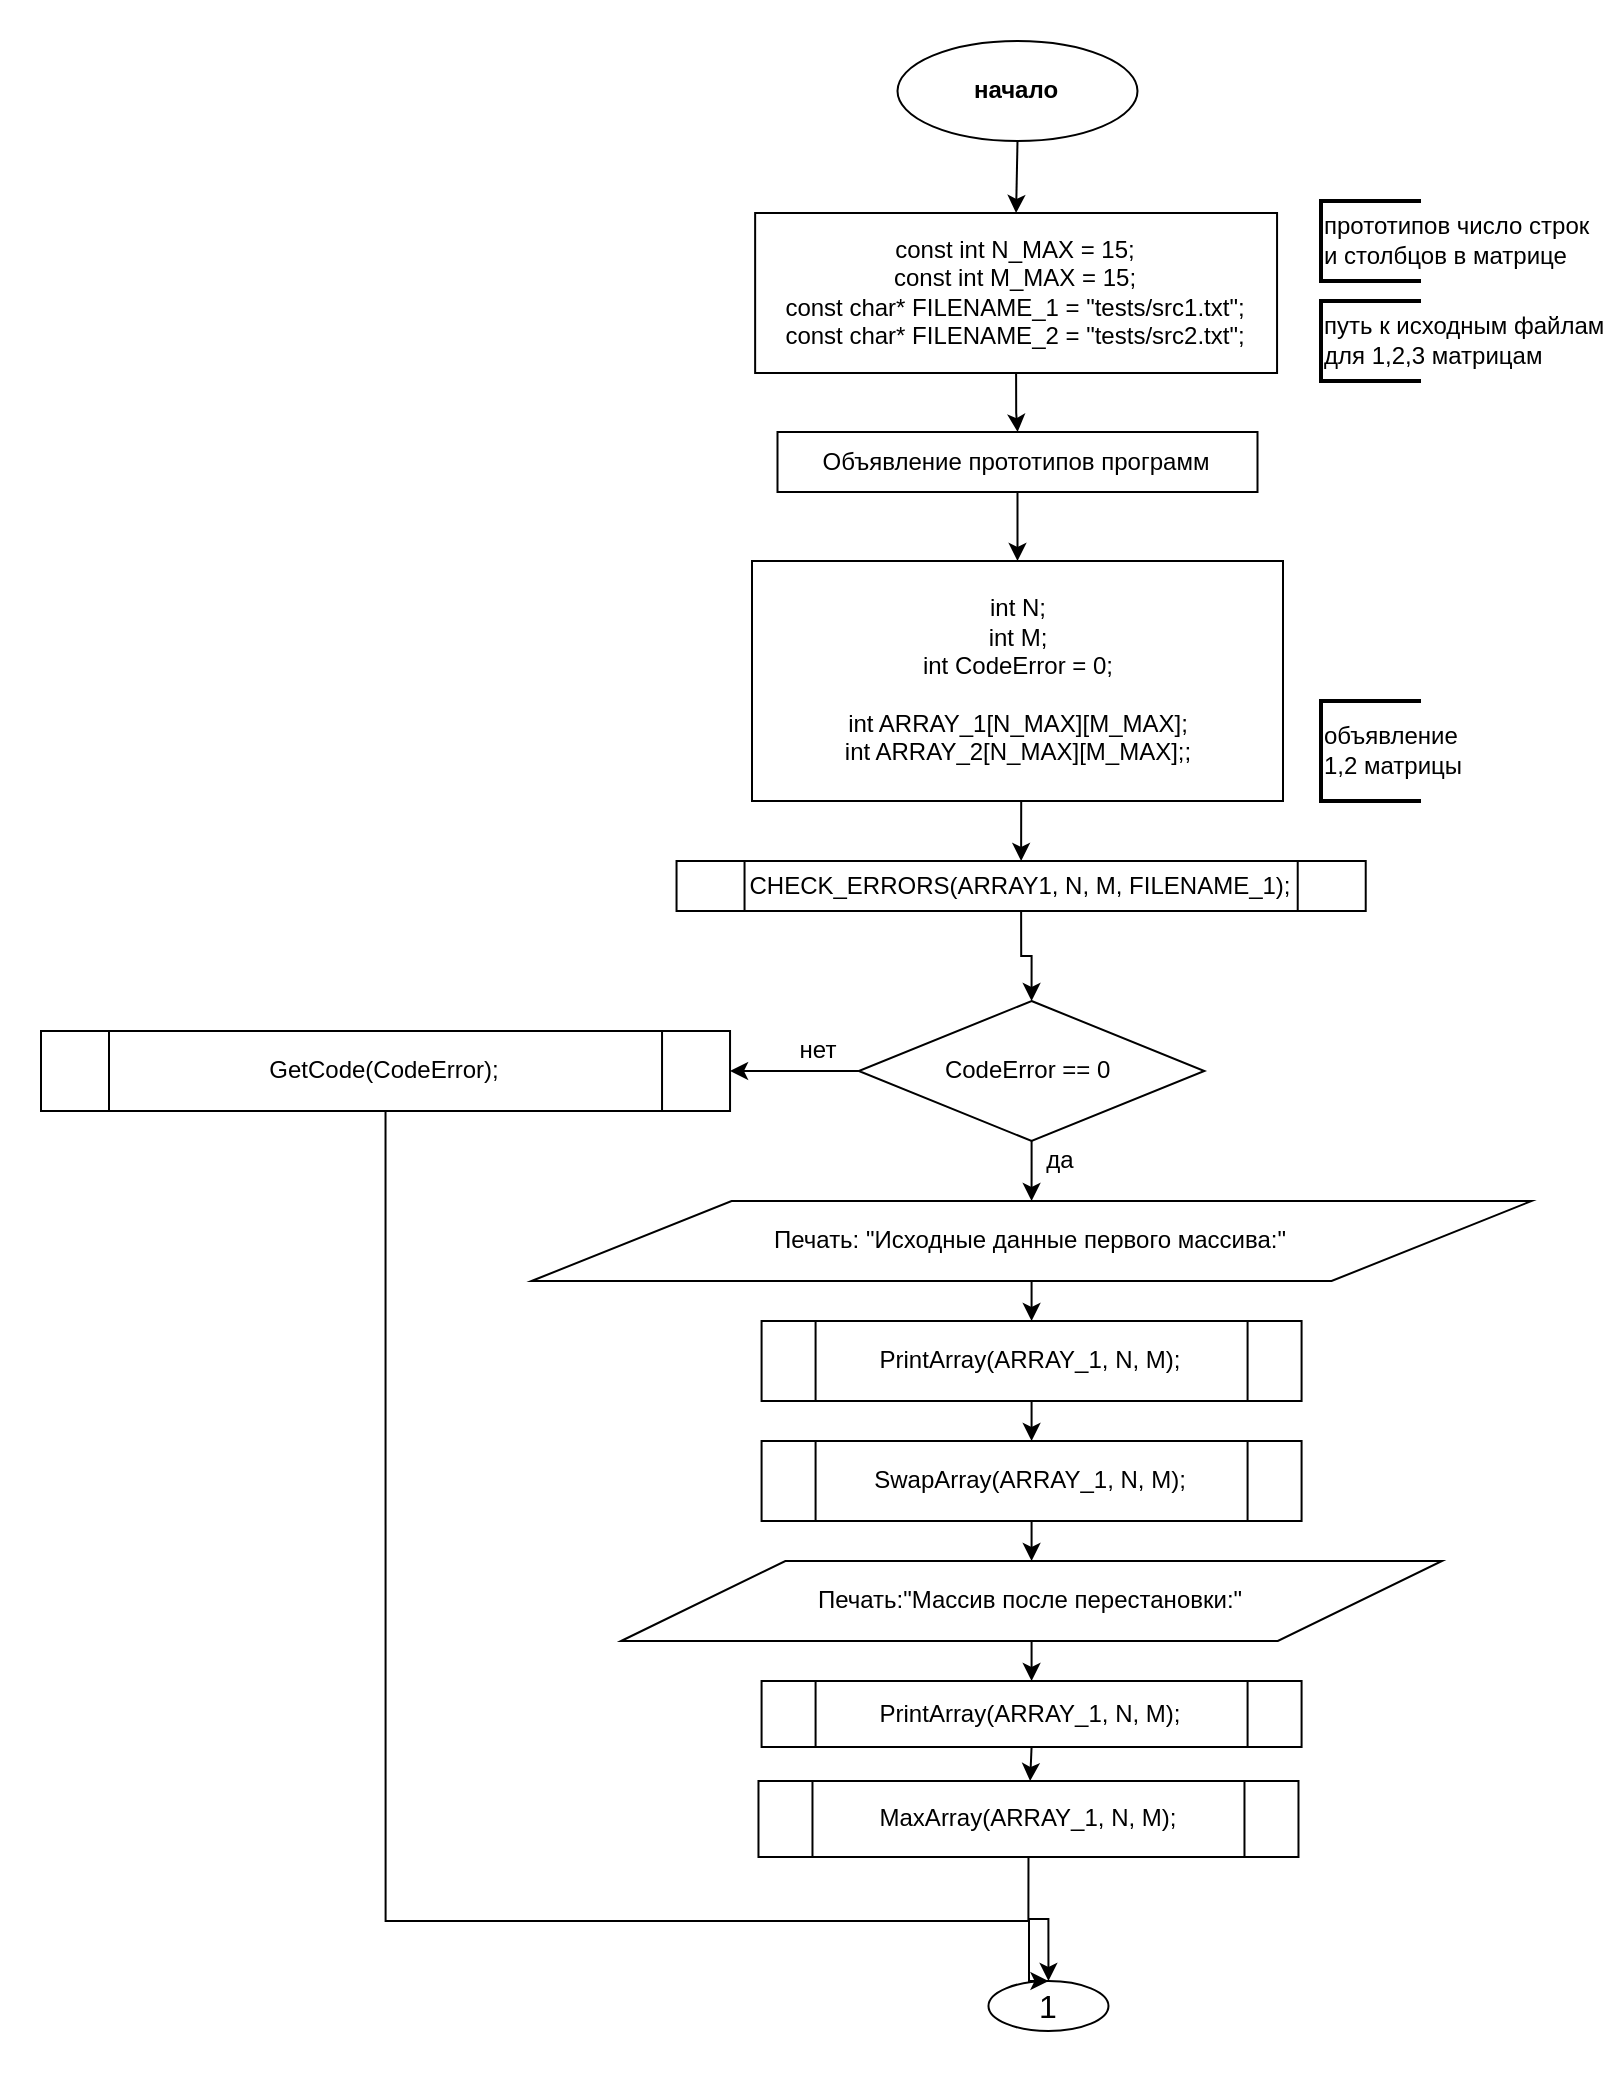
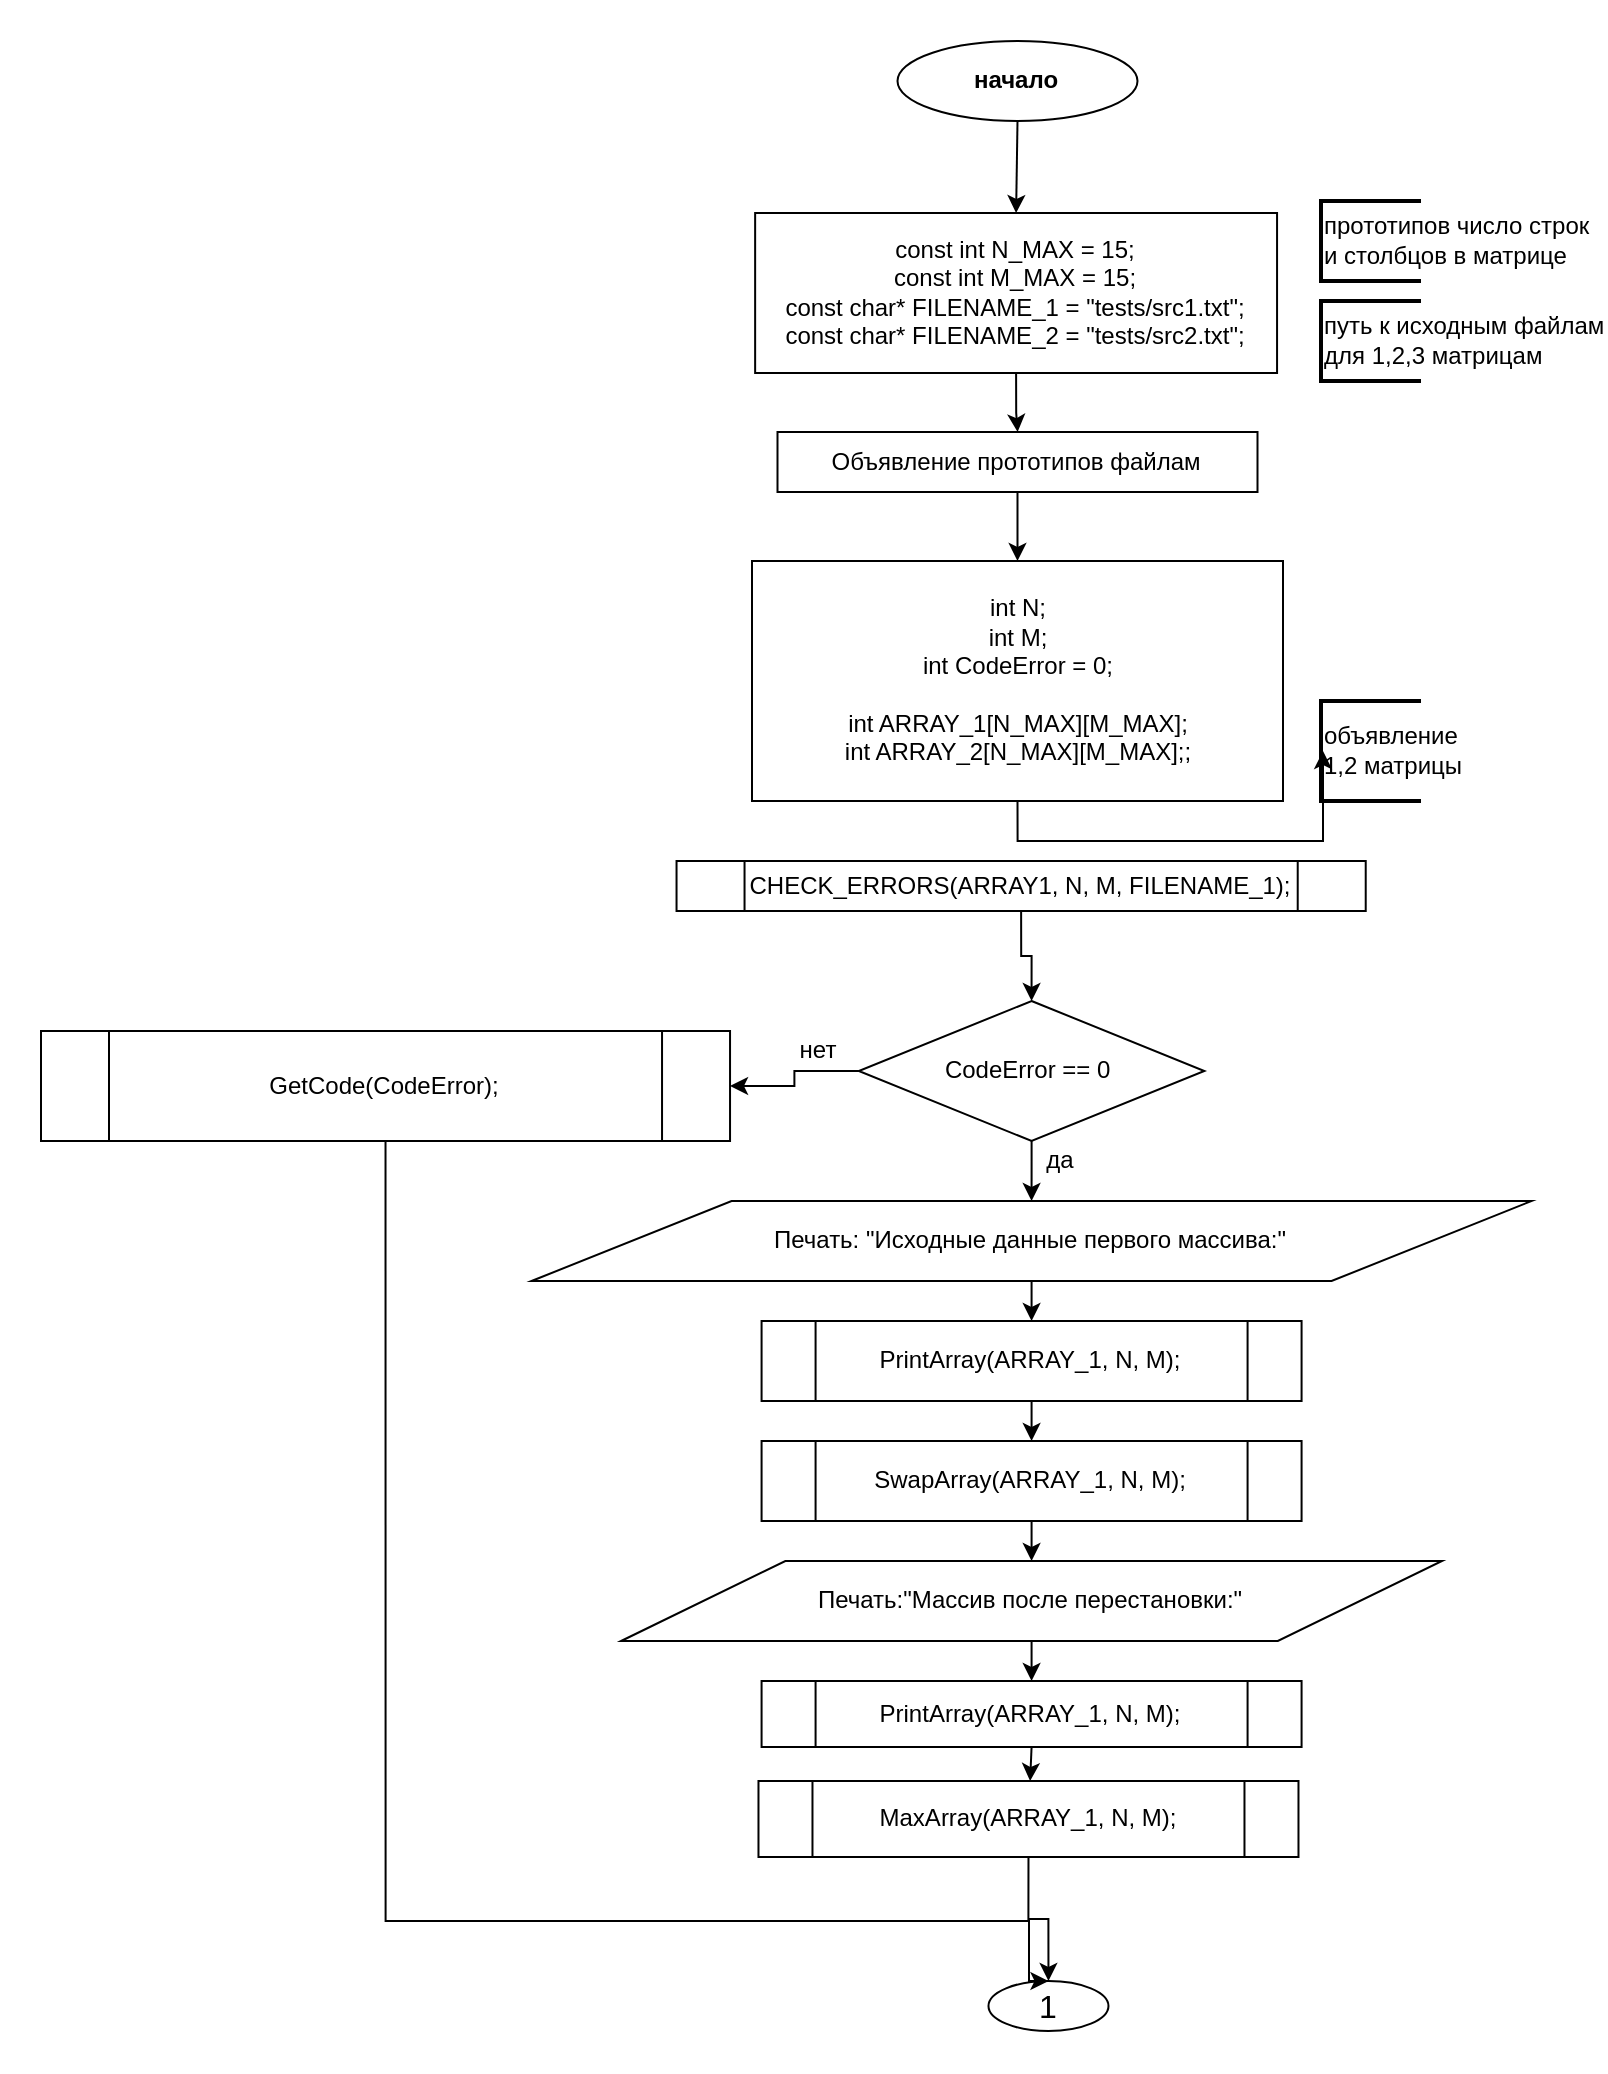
(1018, 91) -> (1018, 81)
(1017, 463) -> (1017, 463)
(1021, 823) -> (1168, 841)
(386, 1071) -> (386, 1086)
